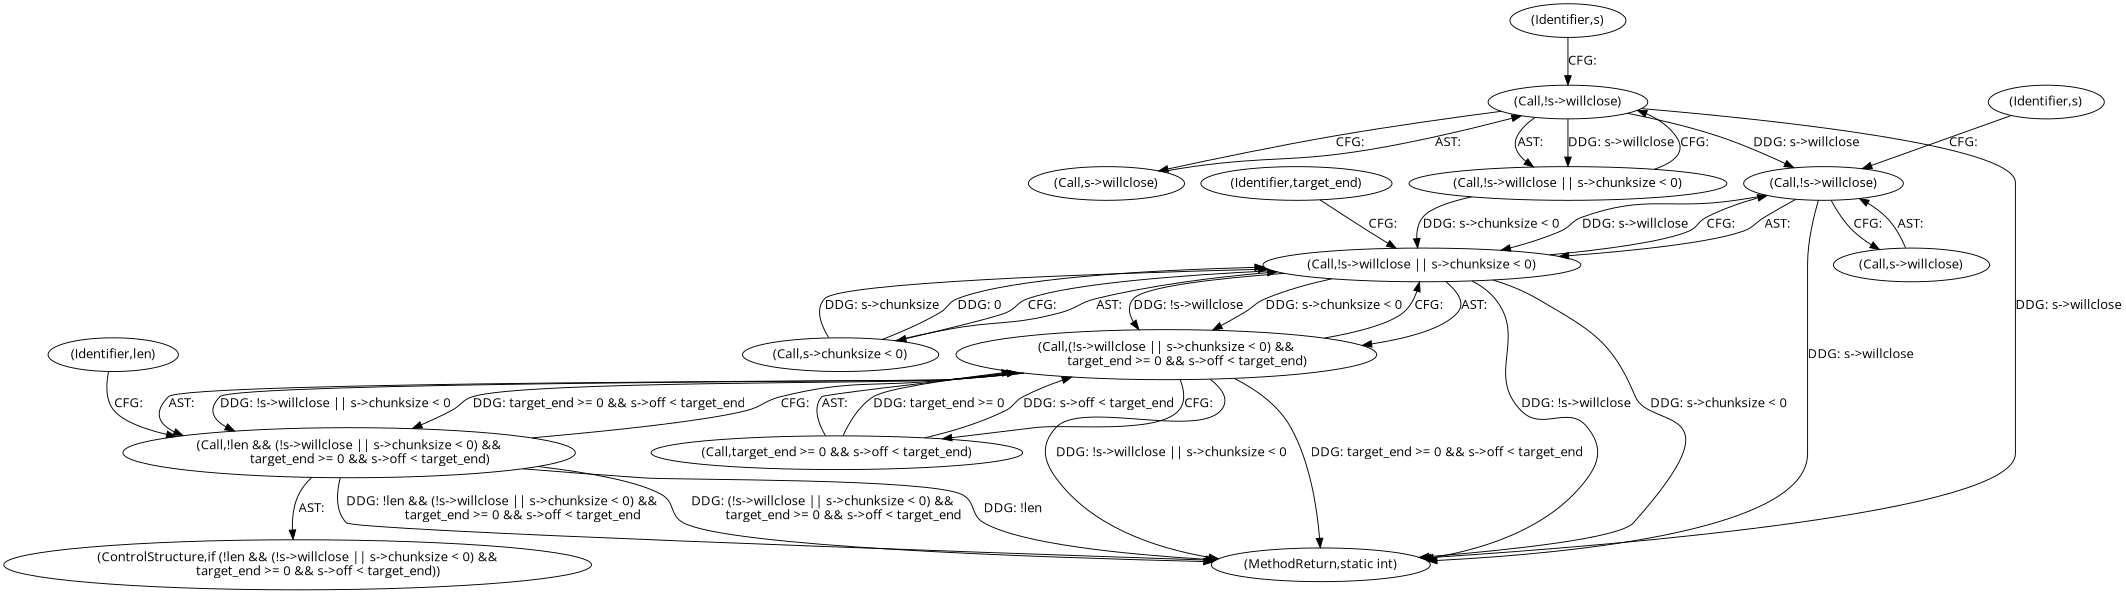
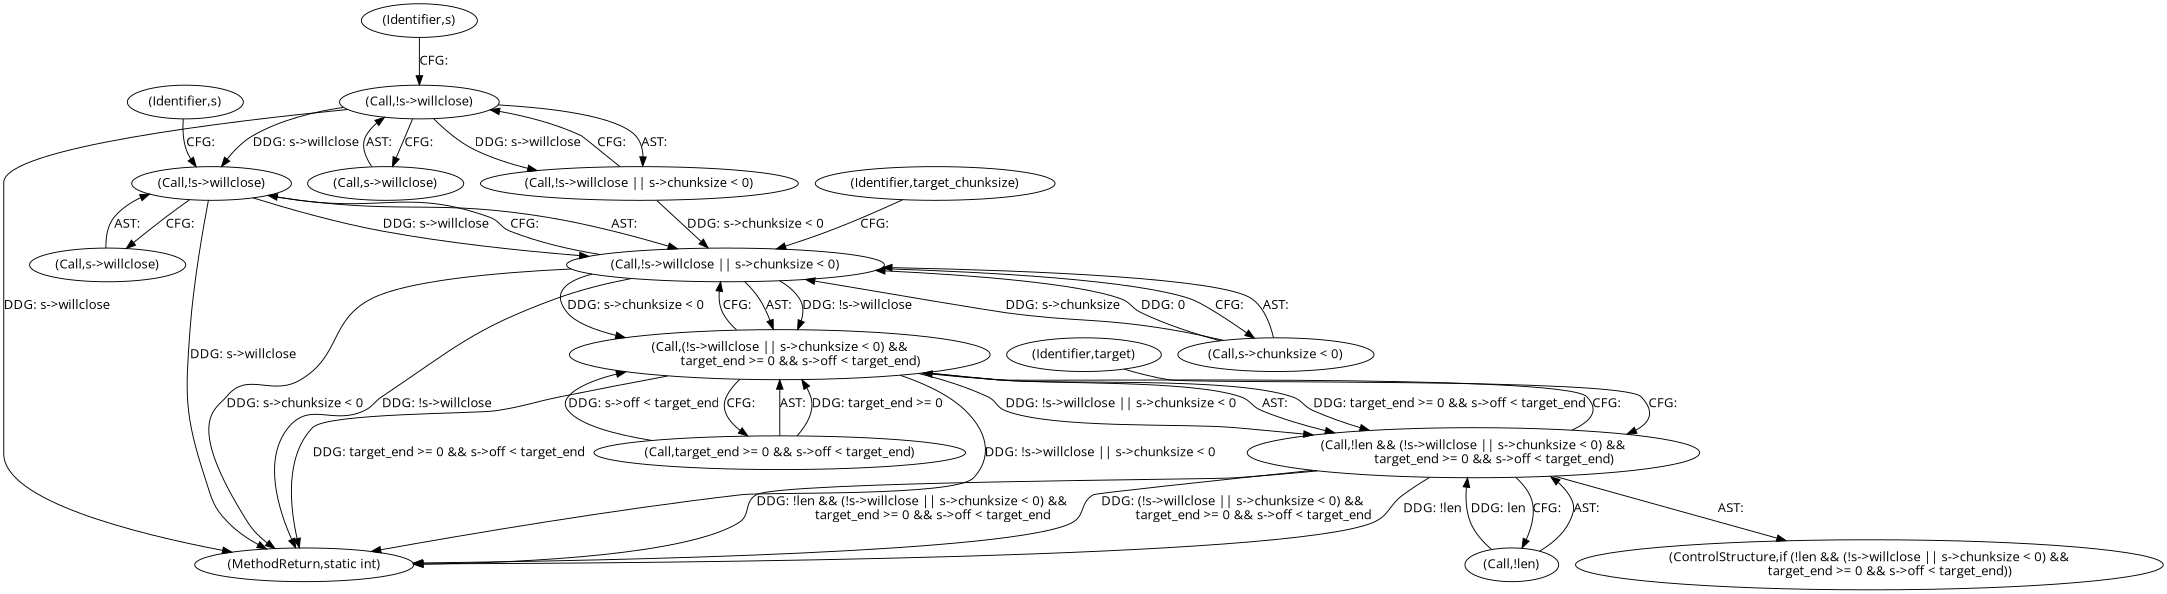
(1297, 183) -> (935, 183)
(113, 355) -> (1084, 355)
none -> (1512, 565)
